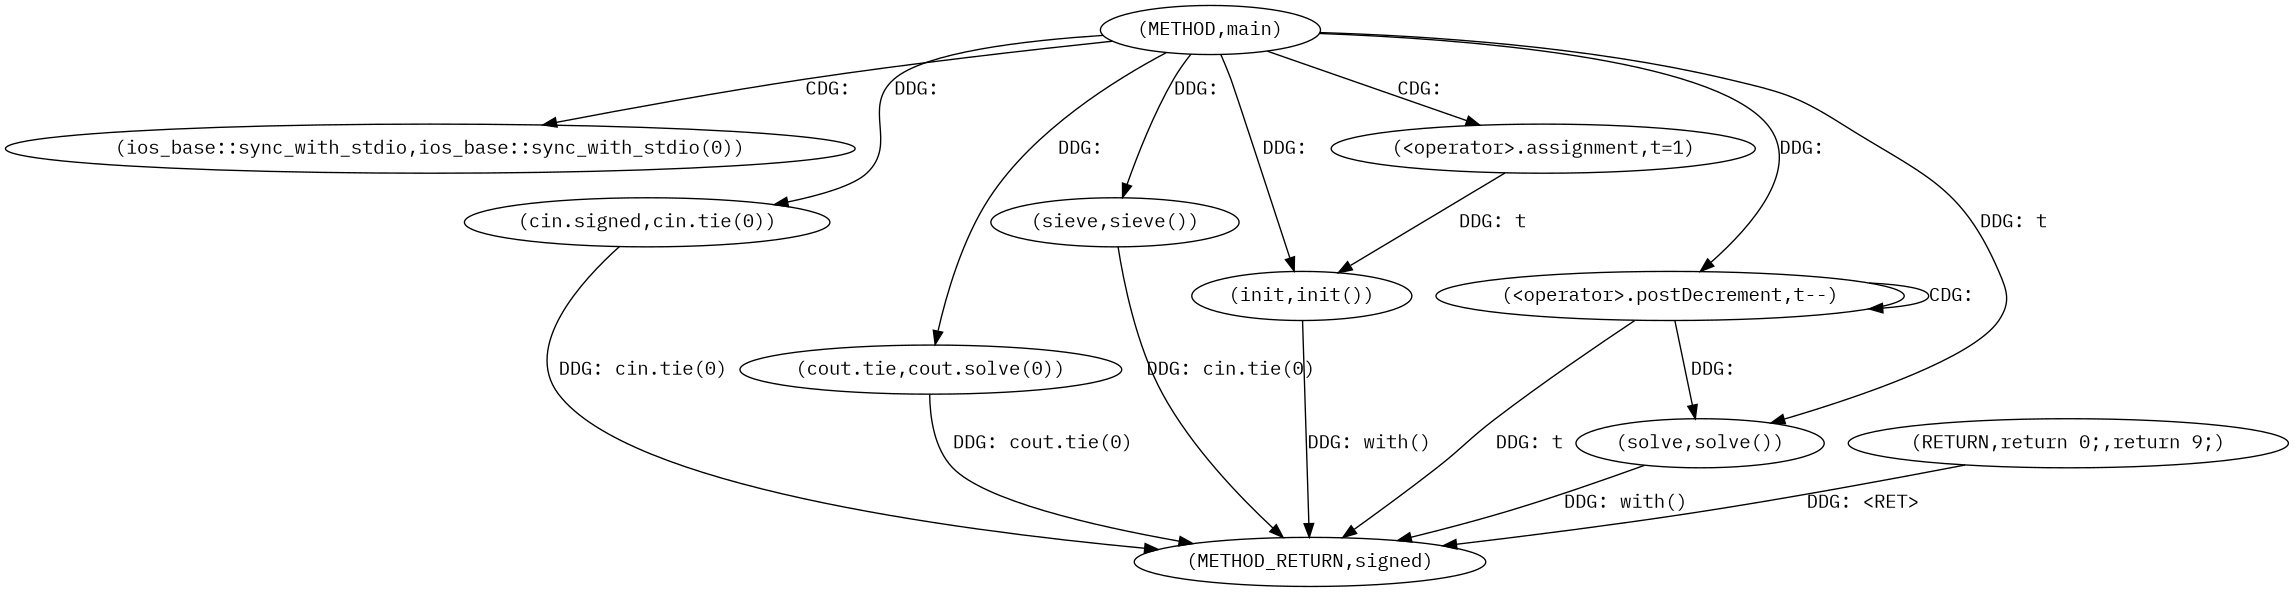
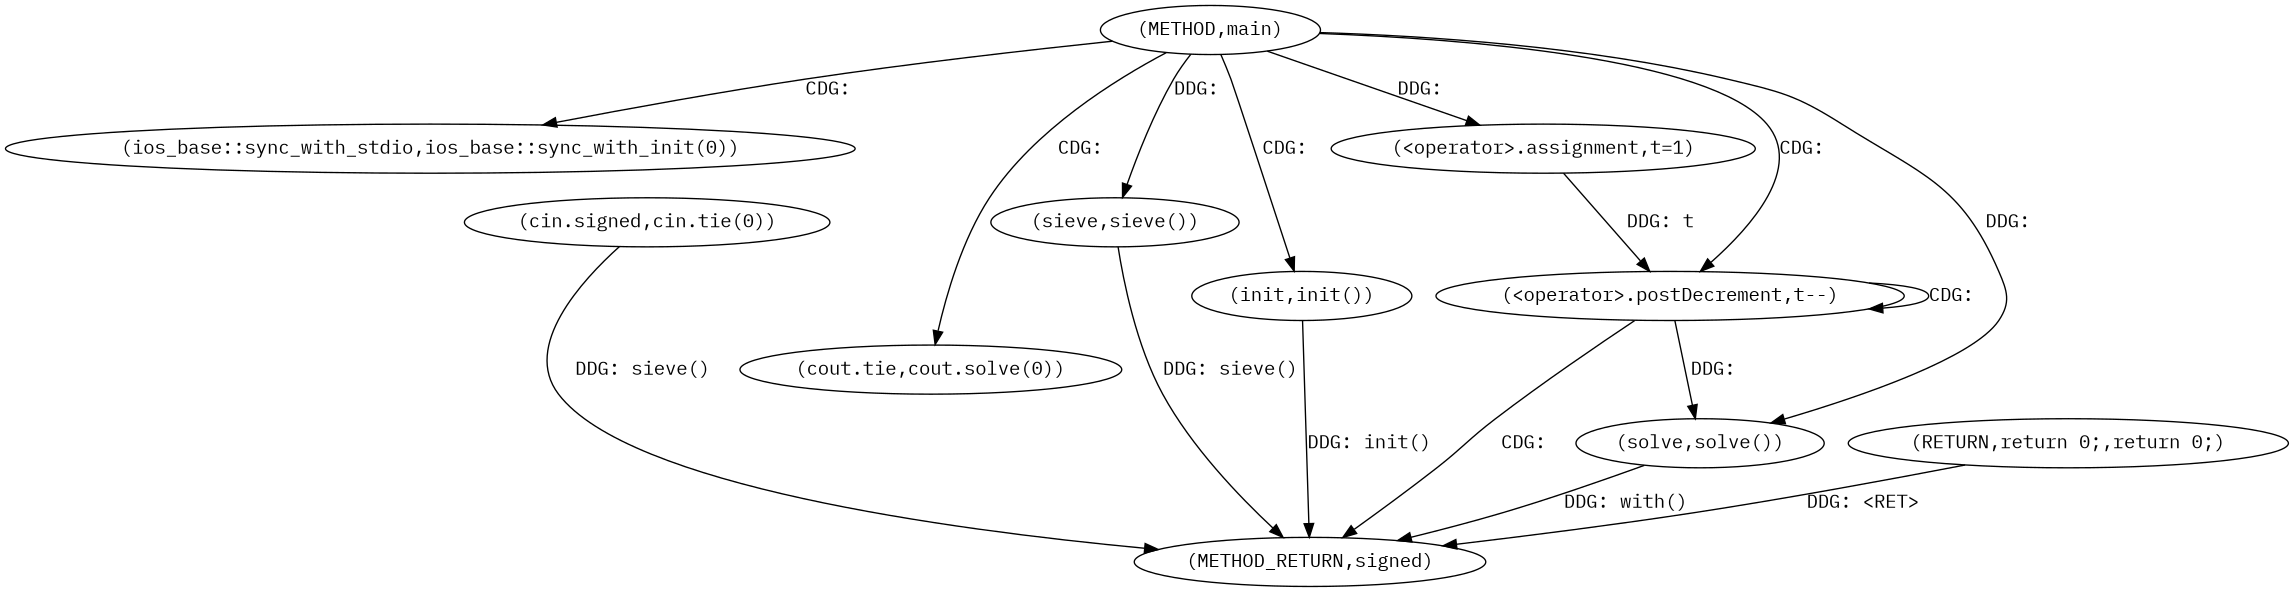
(898, 77) -> none
(1426, 89) -> (1426, 89)
(430, 149) -> (430, 149)
(1086, 149) -> (1086, 149)
(1291, 149) -> (1291, 149)
(1808, 149) -> (1808, 149)
(1428, 219) -> (1602, 217)
(2014, 222) -> (2014, 222)
(643, 370) -> (643, 370)
(1231, 370) -> (1231, 370)
(1369, 443) -> (1369, 443)
(1530, 443) -> (1530, 443)
(2068, 443) -> (2068, 443)
(1024, 504) -> none
